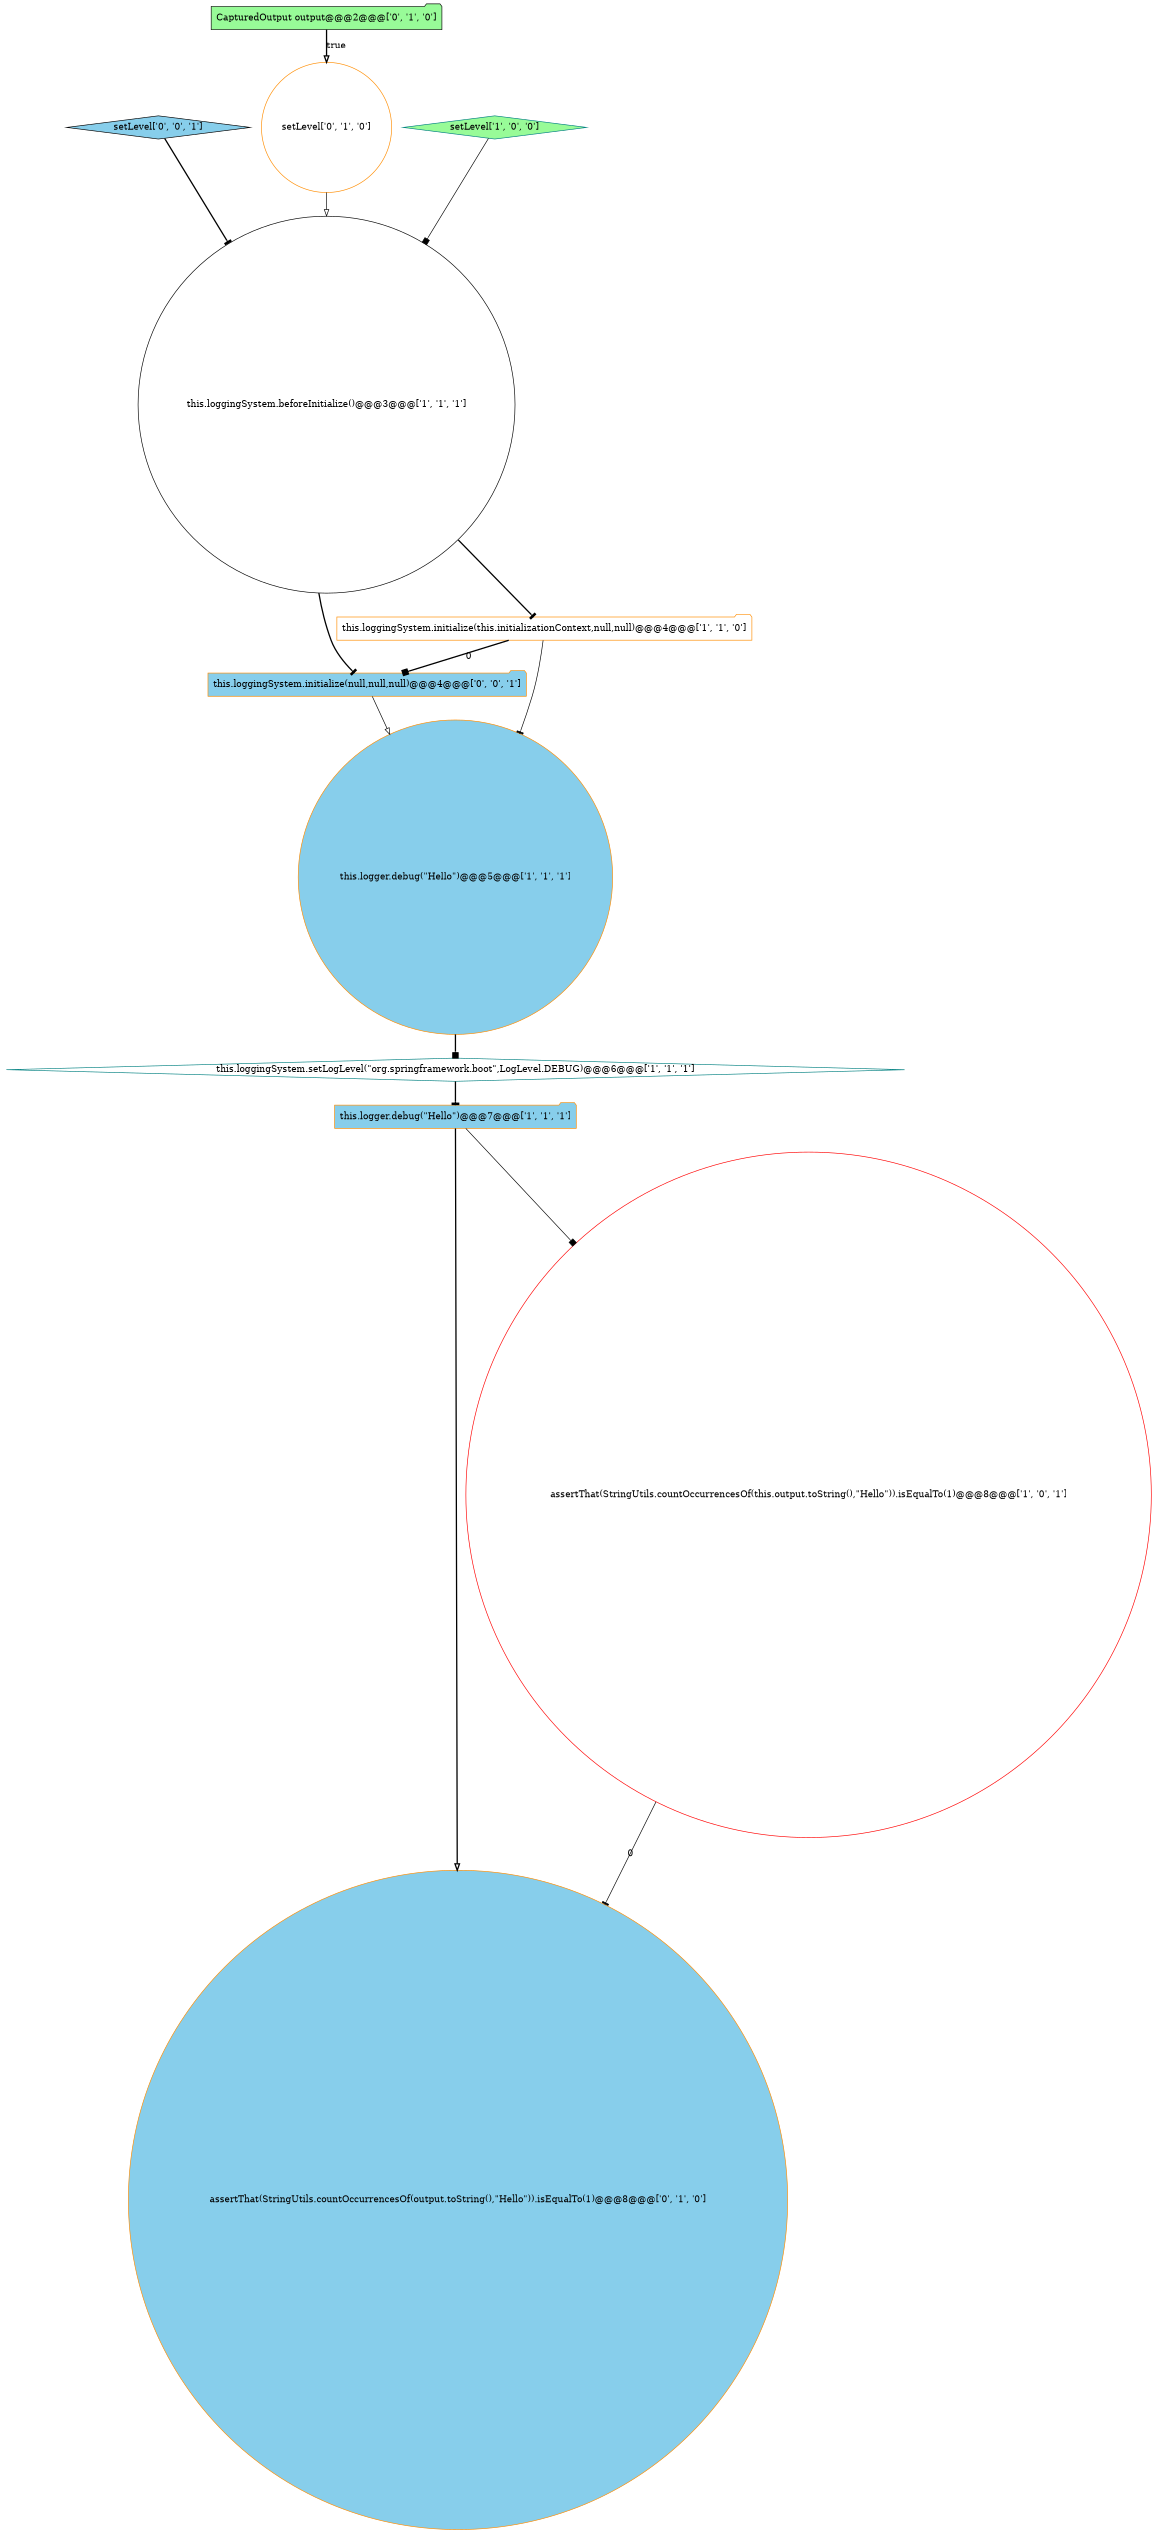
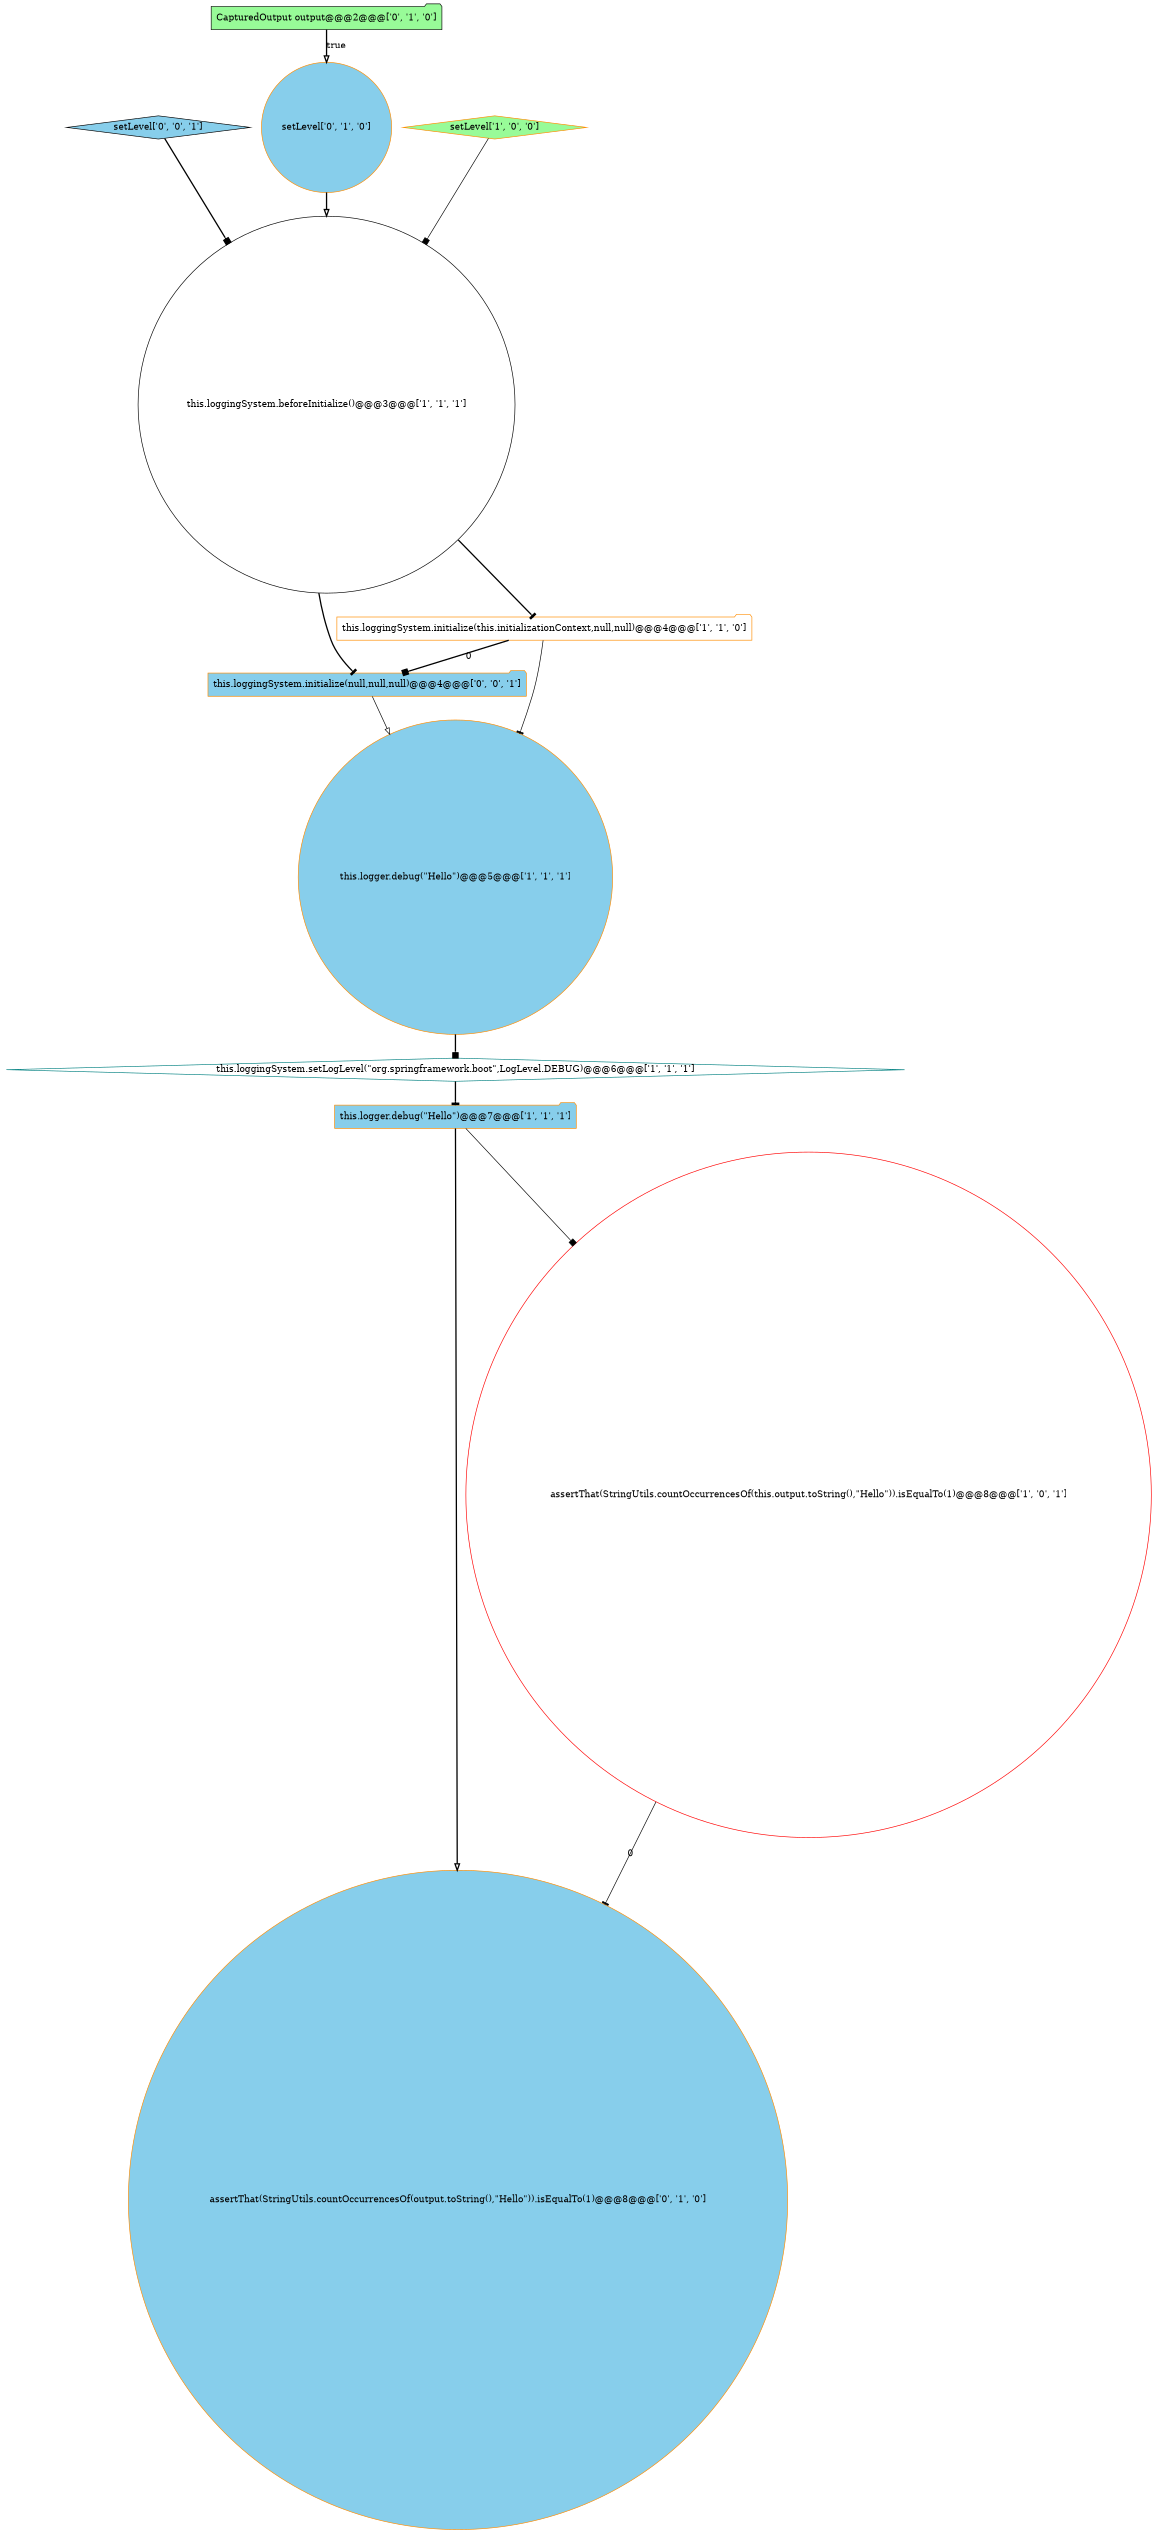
(327, 127) -> (327, 127)
(495, 127) -> (495, 127)
(196, 189) -> (195, 188)
(327, 201) -> (327, 201)
